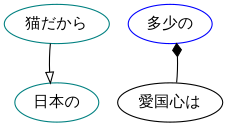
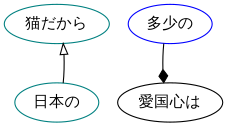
(50, 58) -> (64, 69)
(177, 70) -> (163, 56)
